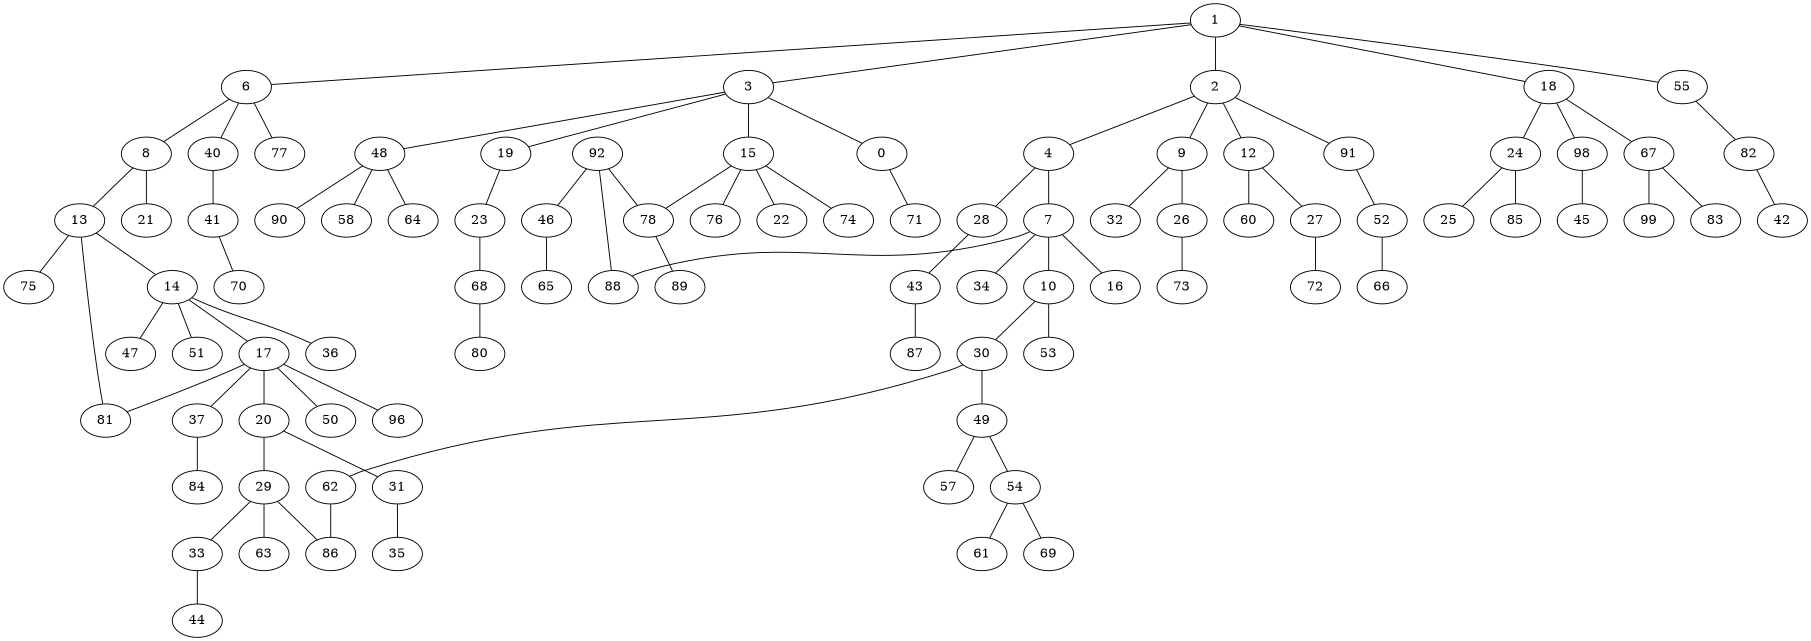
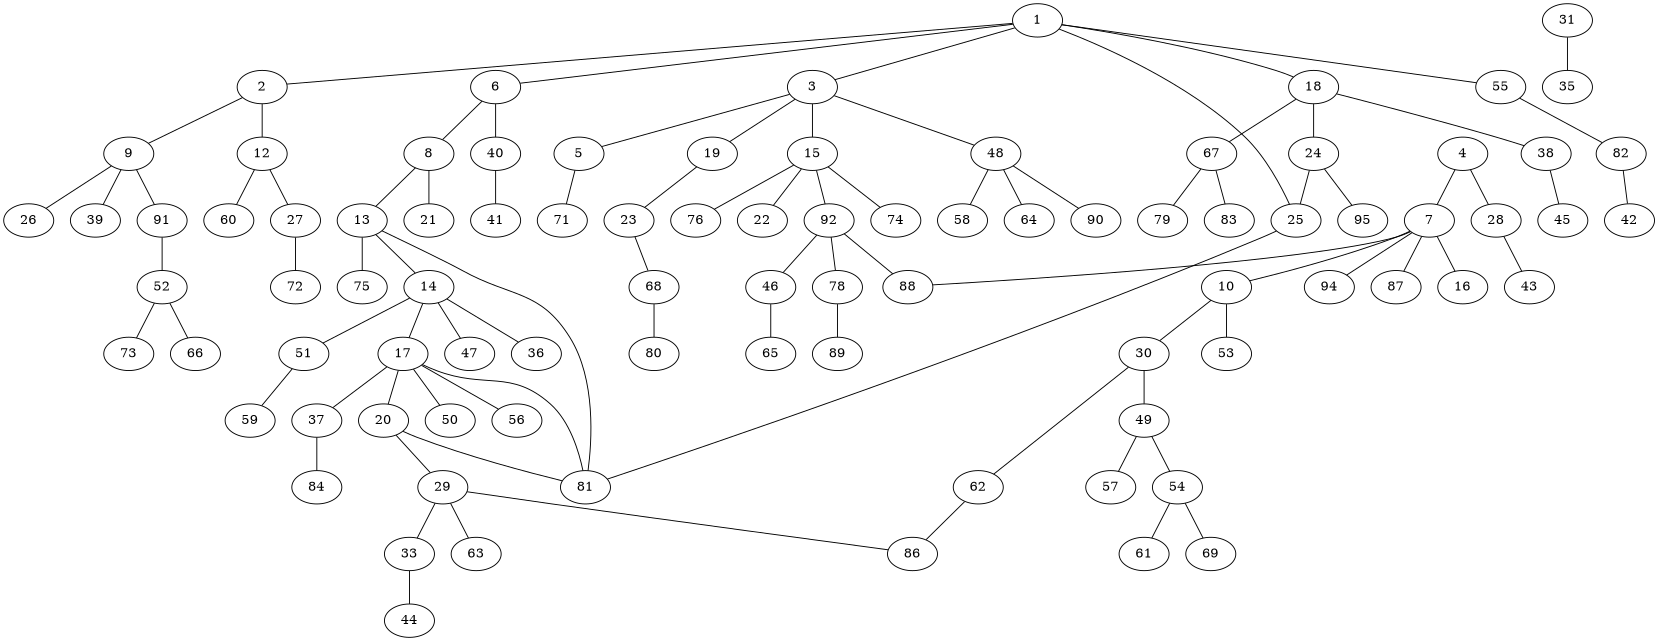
none -> (1192, 96)
(1132, 120) -> none
(1282, 120) -> (145, 187)
(280, 154) -> none
(882, 154) -> (579, 154)
(1582, 154) -> (1546, 154)
(698, 187) -> (821, 187)
(1115, 220) -> (95, 220)
(1516, 220) -> (1363, 220)
(1649, 220) -> (1163, 220)
(1182, 254) -> (145, 321)
(239, 287) -> none
(982, 287) -> (1329, 287)
(915, 321) -> (1413, 254)
none -> (944, 361)
none -> (250, 421)
(397, 421) -> (517, 421)
(331, 454) -> (482, 459)
